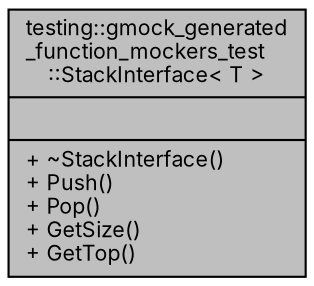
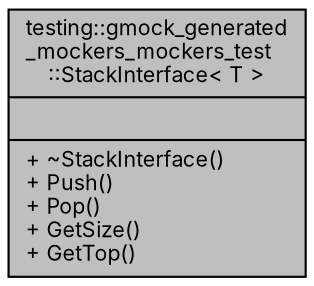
(145, 52) -> (149, 52)
